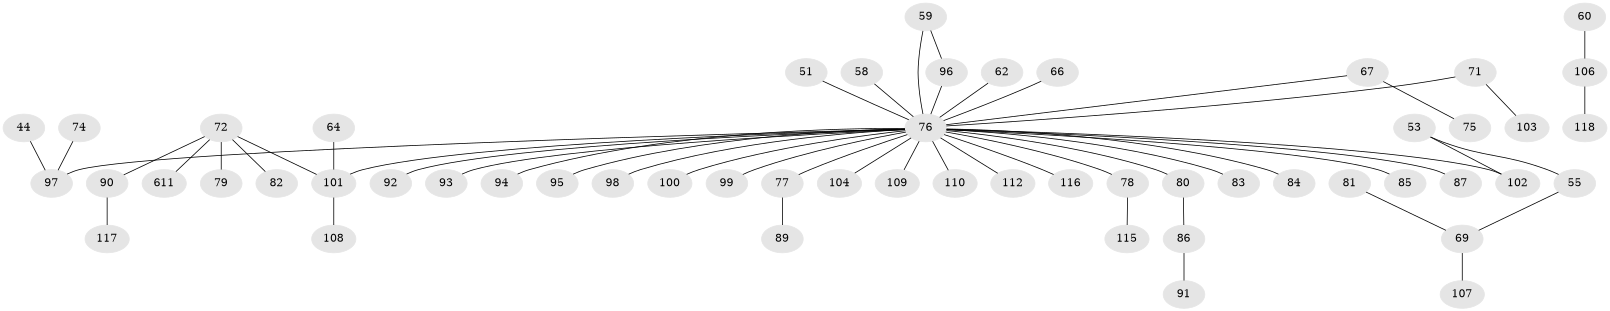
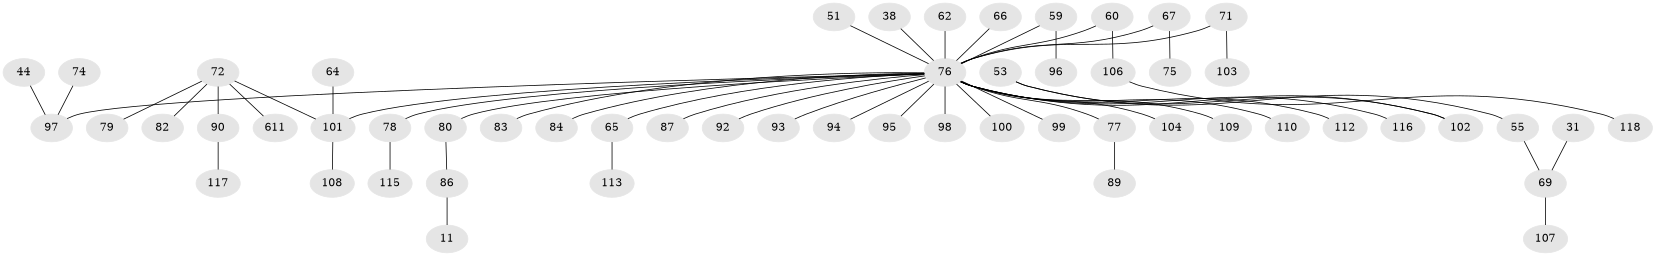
(862, 72) -> (890, 17)
(936, 100) -> (1063, 37)
none -> (612, 183)
(1350, 183) -> (1573, 128)
(1405, 183) -> (612, 128)
(1184, 294) -> (447, 239)
